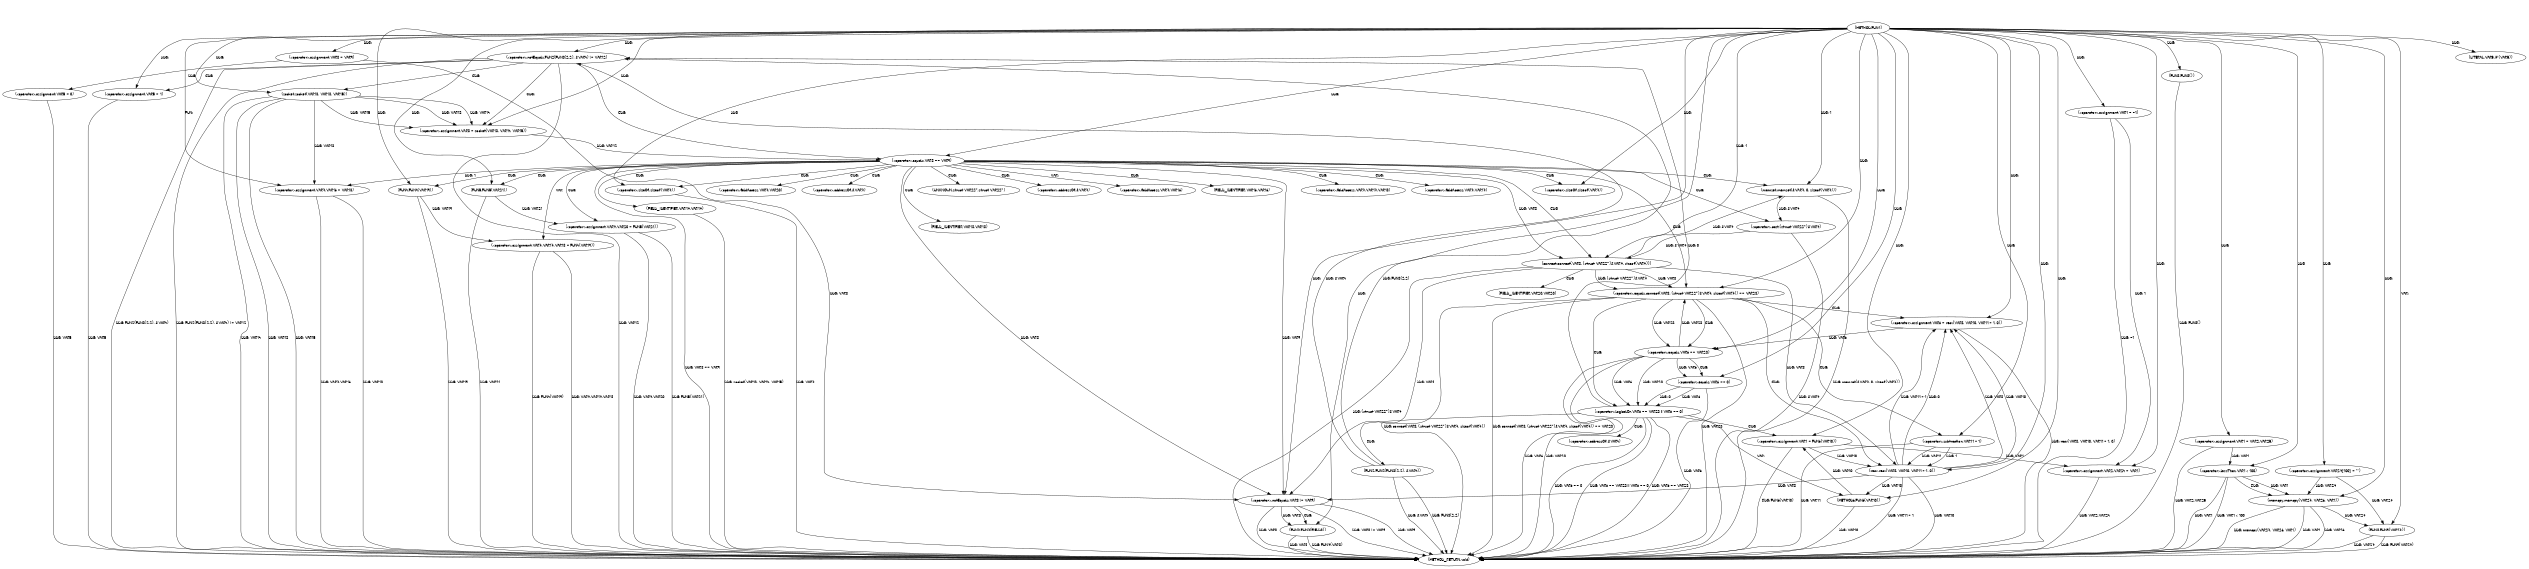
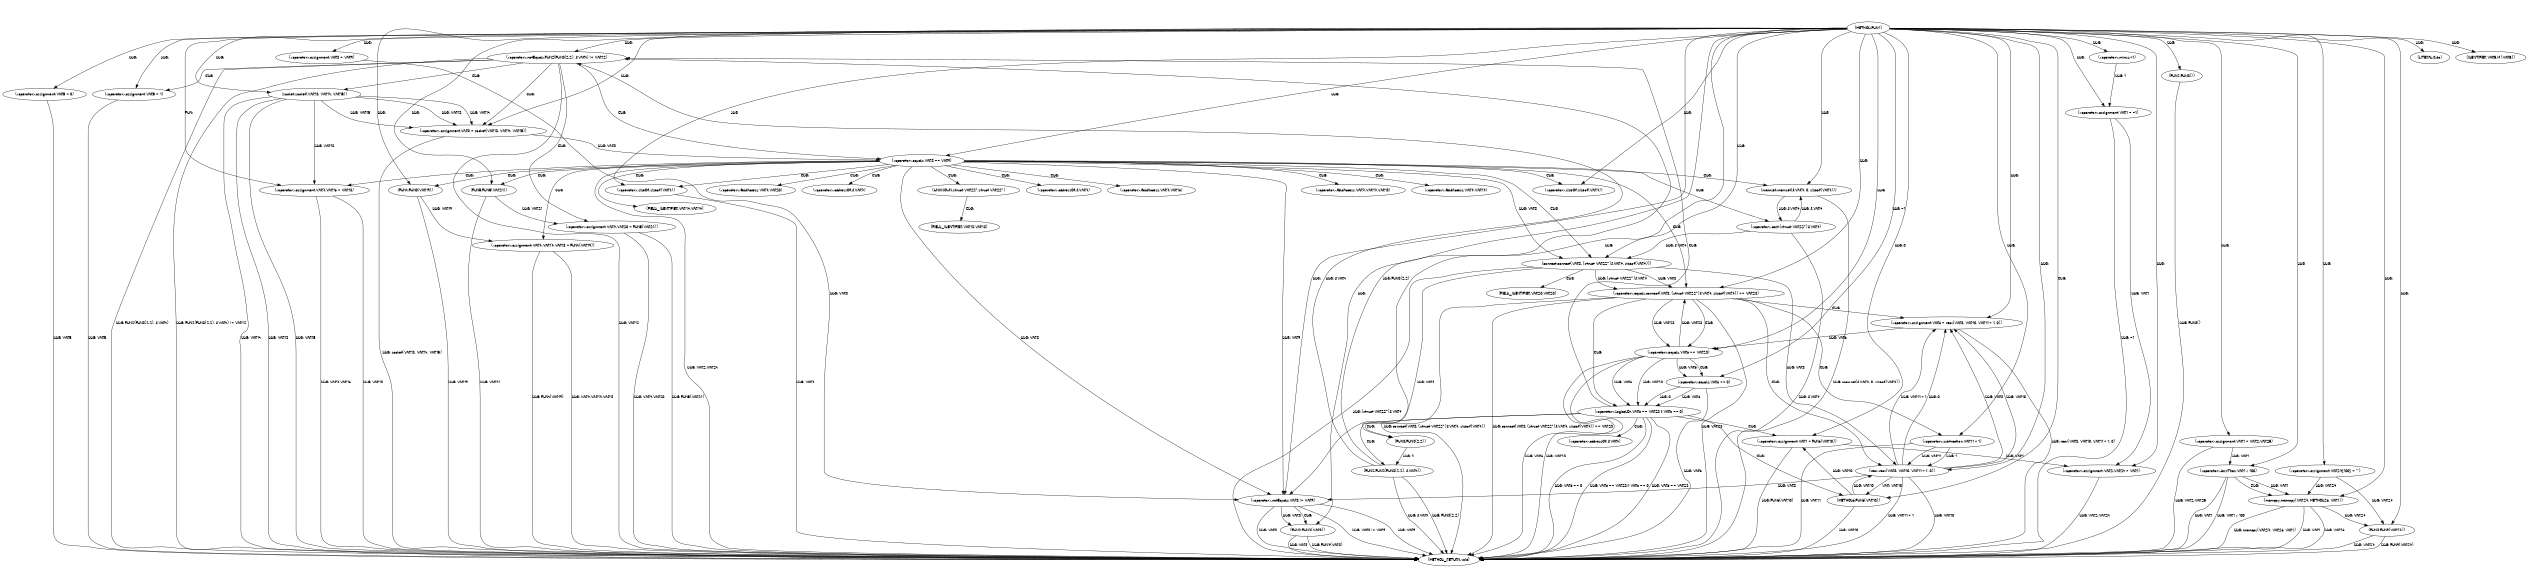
none -> (2117, 58)
none -> (2430, 58)
(2491, 58) -> (2491, 58)
(177, 71) -> (947, 31)
(2182, 76) -> (2182, 76)
(314, 94) -> (314, 94)
(1826, 113) -> (1826, 113)
(607, 146) -> (607, 146)
(1742, 146) -> (1742, 146)
(697, 164) -> (544, 155)
(470, 175) -> (470, 175)
(1055, 175) -> (1055, 175)
(415, 190) -> (415, 190)
(560, 190) -> (560, 190)
(1242, 190) -> none
(907, 199) -> (964, 207)
(1899, 209) -> (1899, 209)
(1700, 227) -> (1801, 211)
(1694, 245) -> (1694, 245)
(1900, 245) -> (1900, 245)
(2063, 279) -> (2063, 279)
(2140, 293) -> (2140, 293)
(2405, 293) -> (2405, 293)
(703, 367) -> (703, 367)
none -> (1410, 441)
(1761, 456) -> (1761, 456)
(1837, 459) -> (1856, 482)
(1892, 486) -> (1892, 486)
(1778, 501) -> (1778, 501)
(2303, 501) -> (2303, 501)
(1308, 530) -> (1308, 530)
(820, 550) -> (462, 548)
